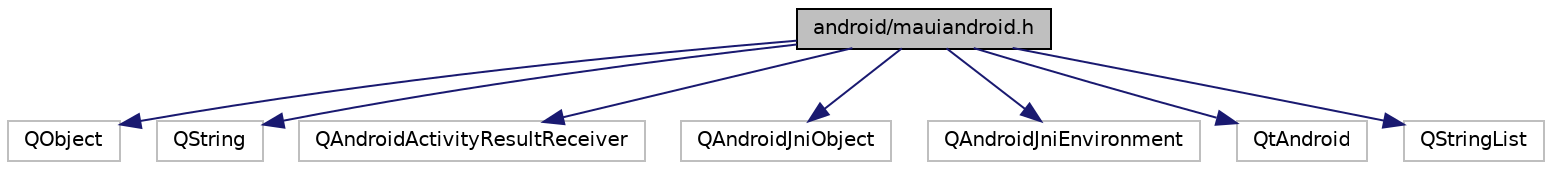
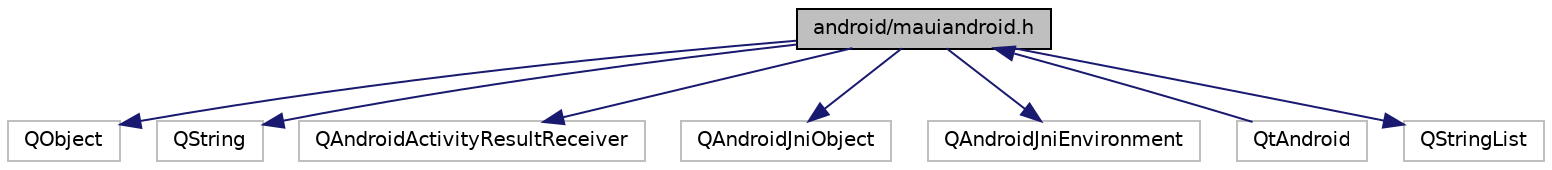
(1095, 84) -> (1134, 87)
